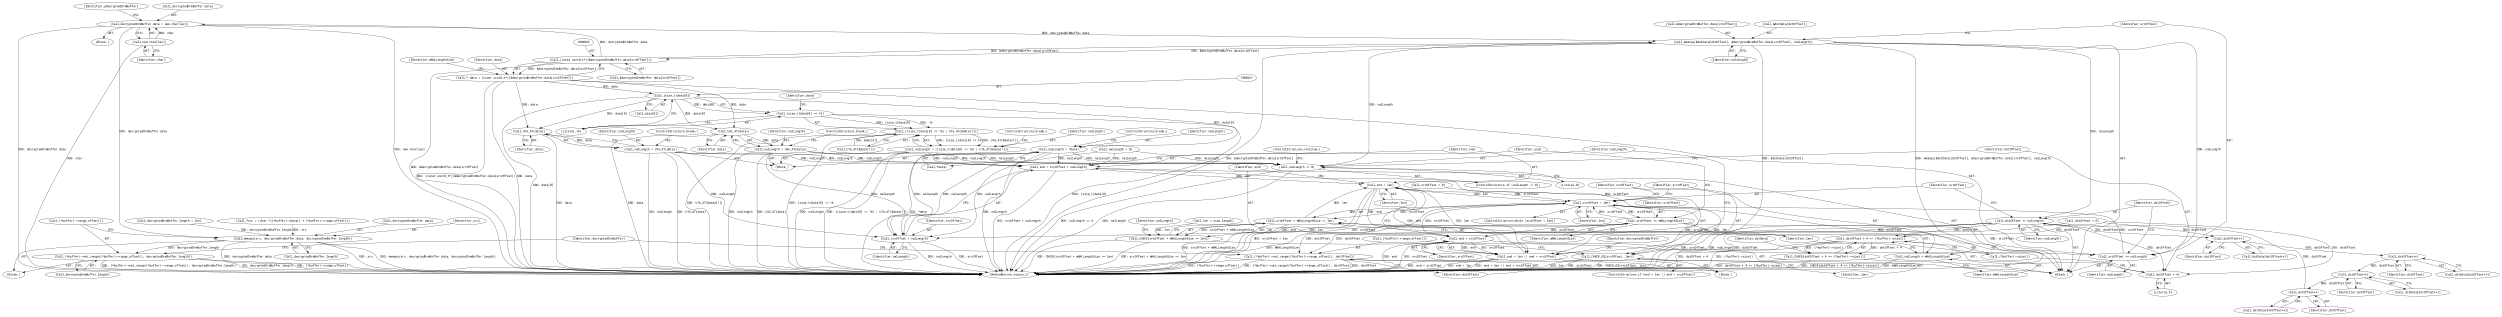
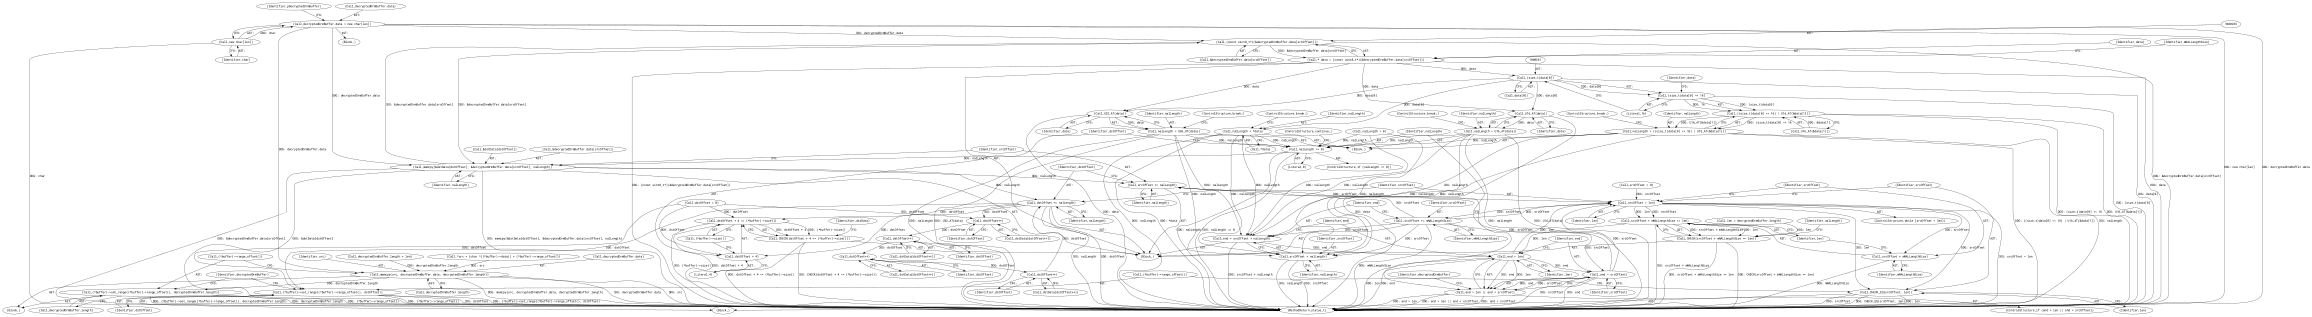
(410, 26) -> (792, 33)
(1213, 221) -> (1749, 221)
(1922, 257) -> (1900, 257)
